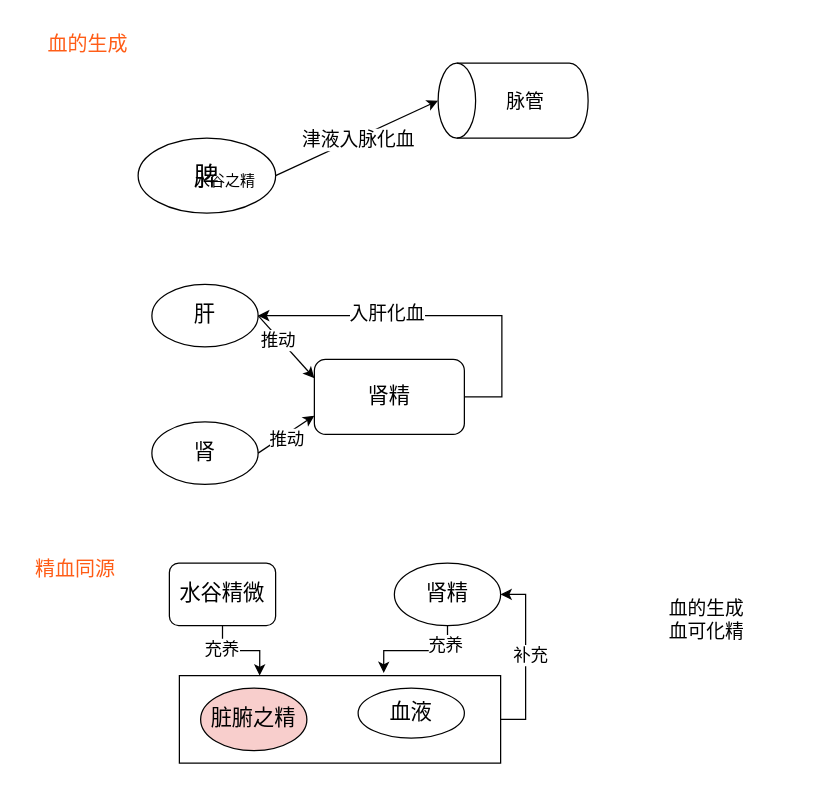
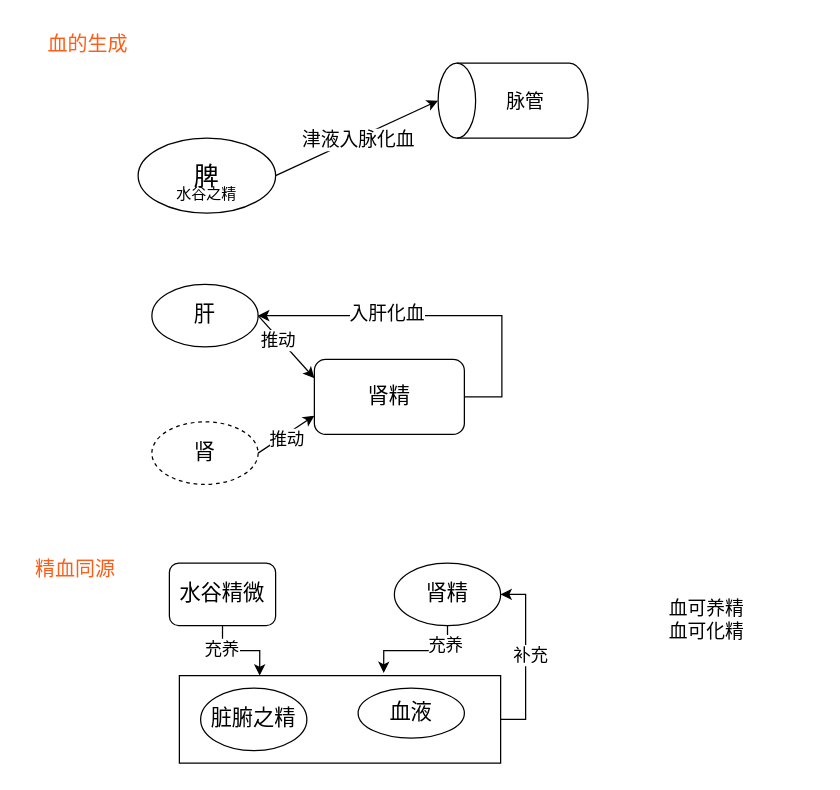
(226, 182) -> (207, 194)
(205, 453) -> (205, 453)
(707, 619) -> (707, 619)
(254, 719) -> (254, 719)
